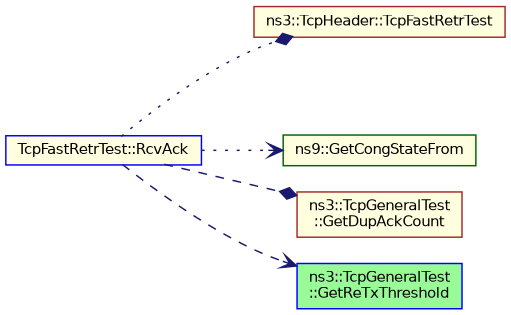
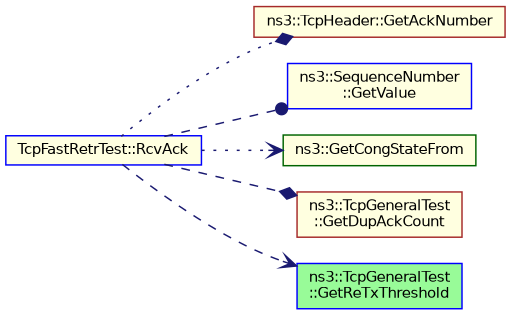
(380, 22) -> (380, 22)
none -> (380, 86)
(380, 150) -> (380, 150)
